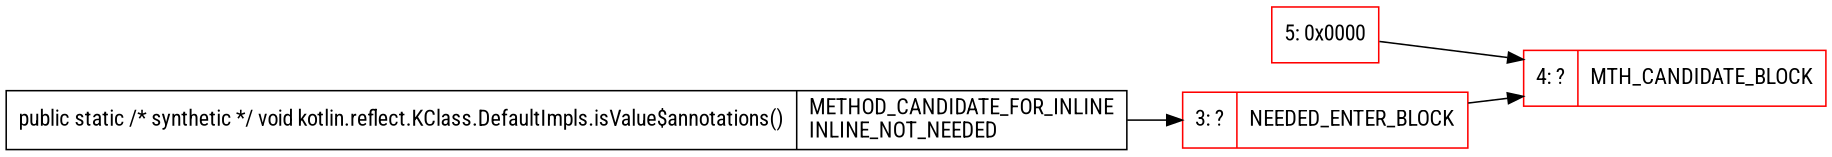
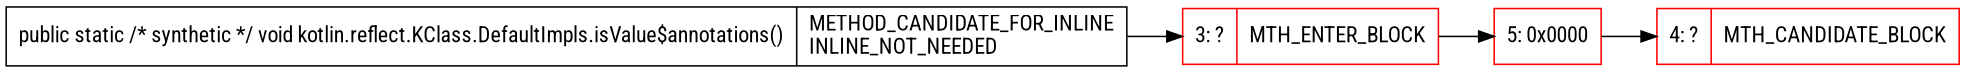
(1488, 101) -> (1459, 36)
(1352, 119) -> (1338, 36)
